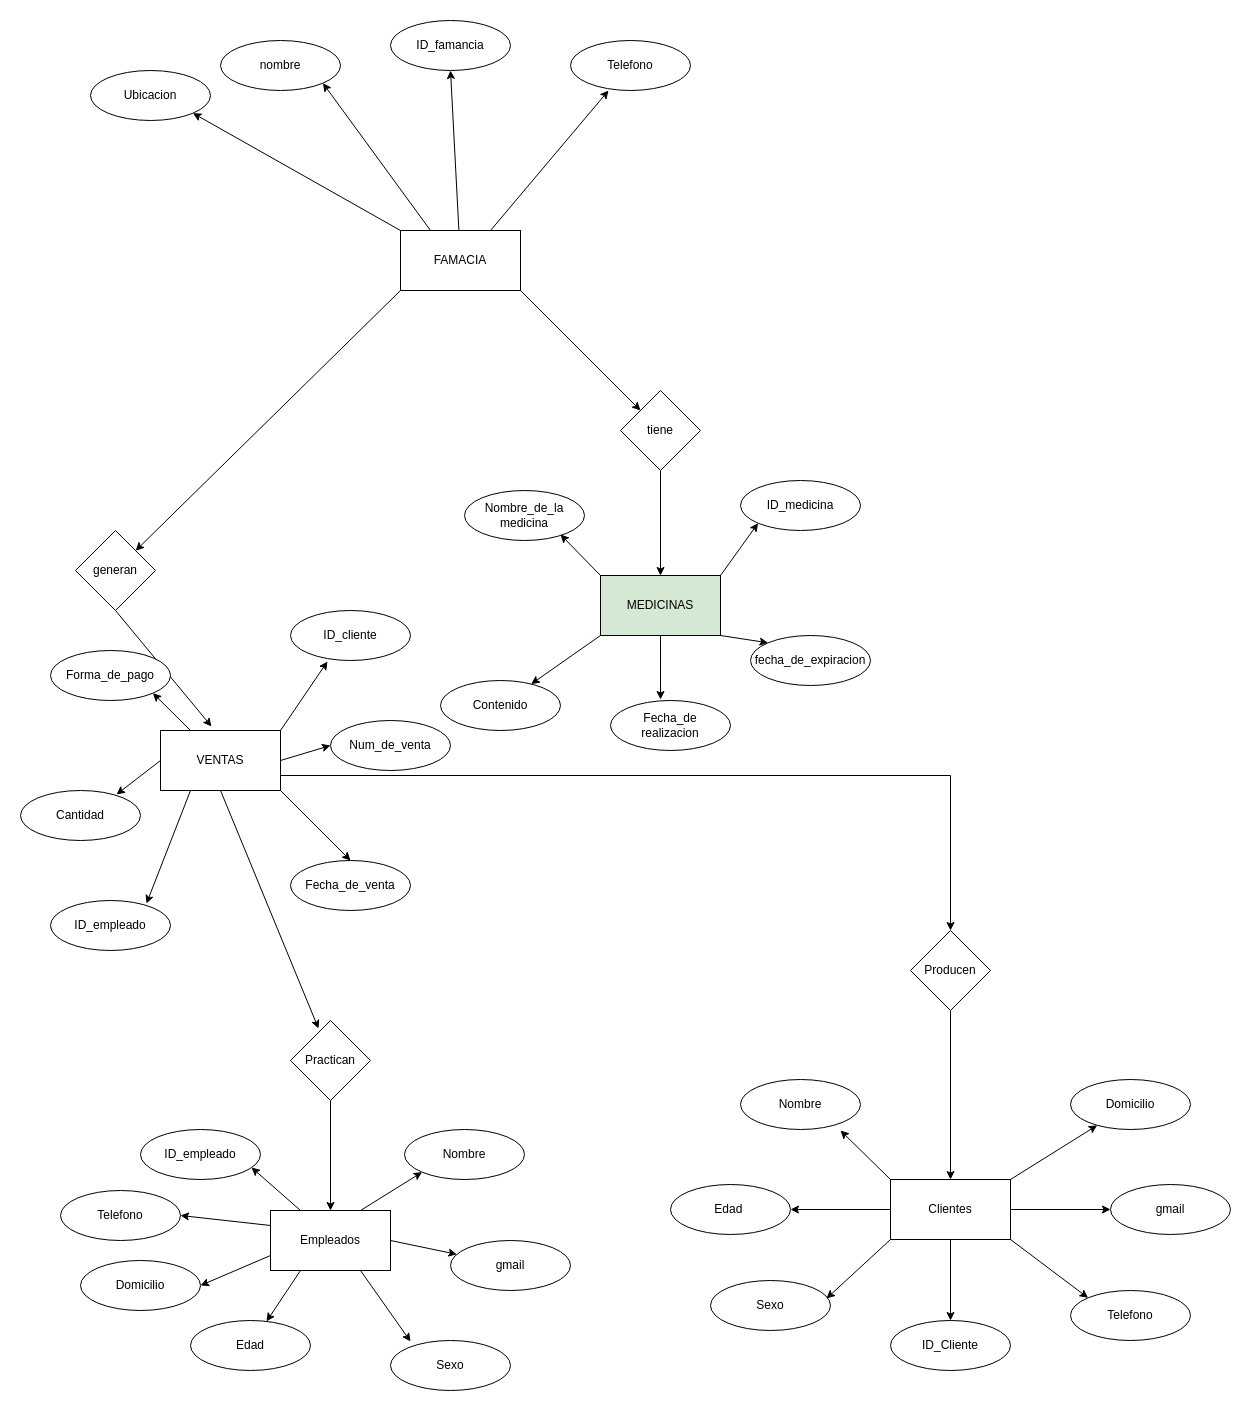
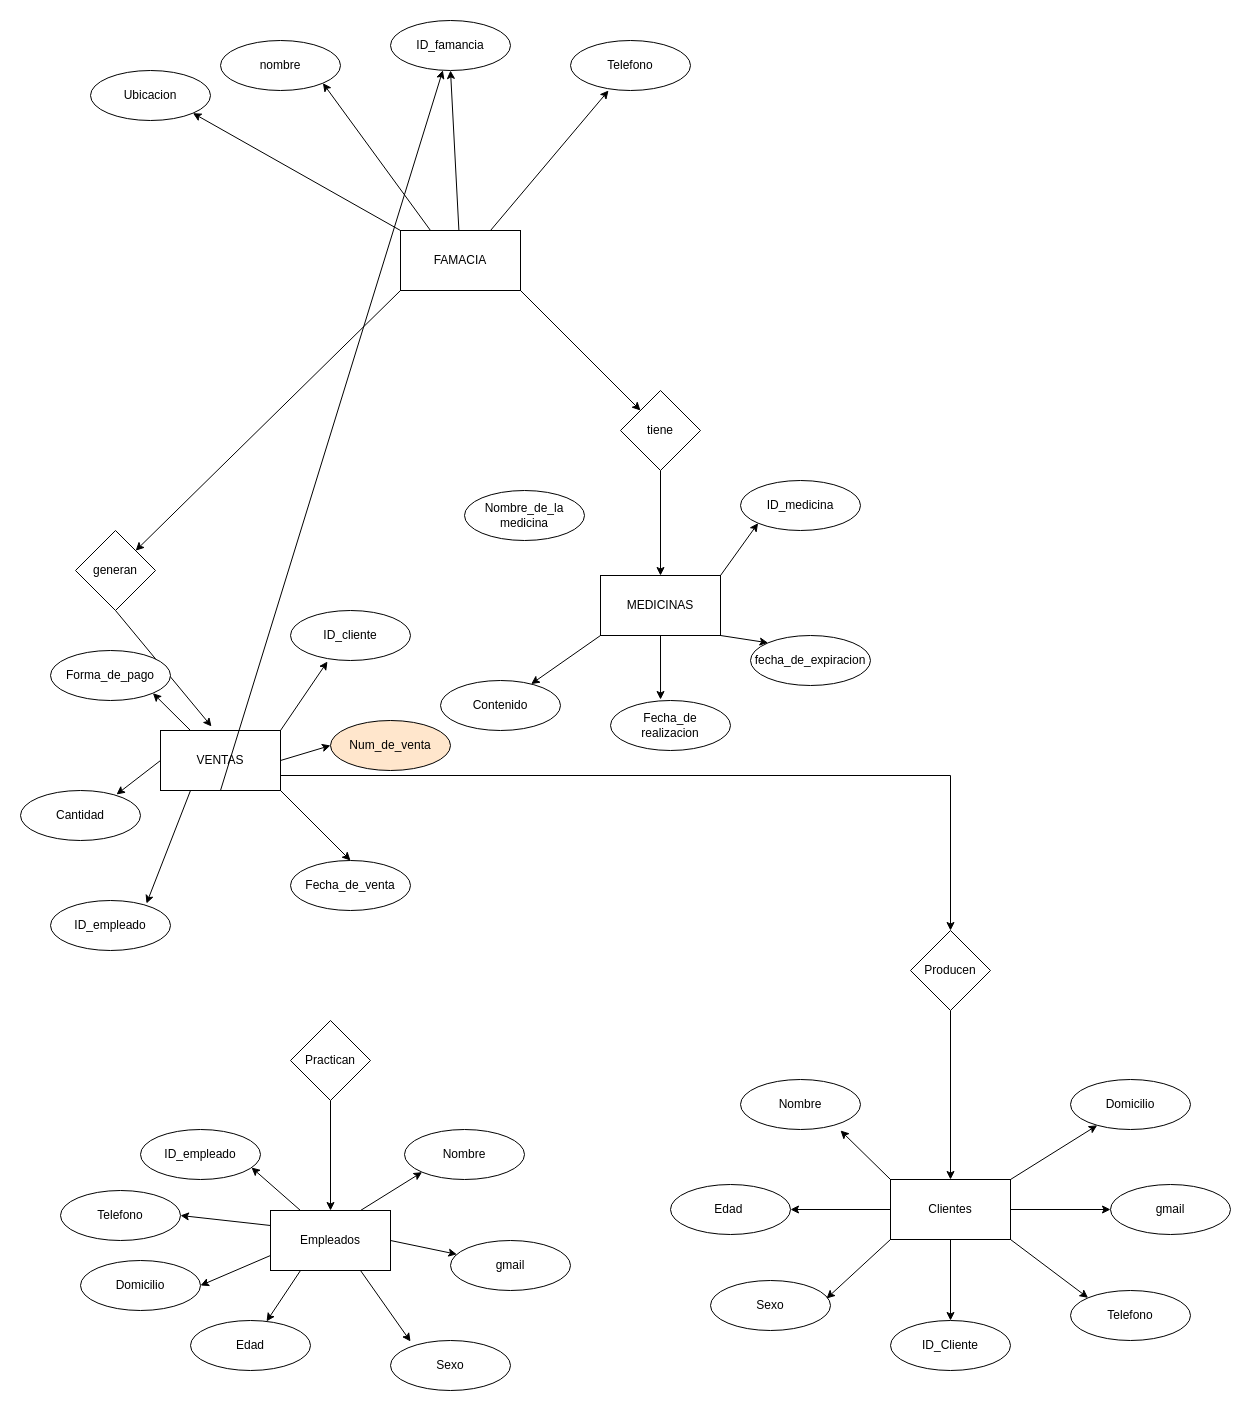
(583, 557) -> none
(661, 606) -> (661, 606)
(391, 746) -> (391, 746)
(268, 906) -> (292, 560)
